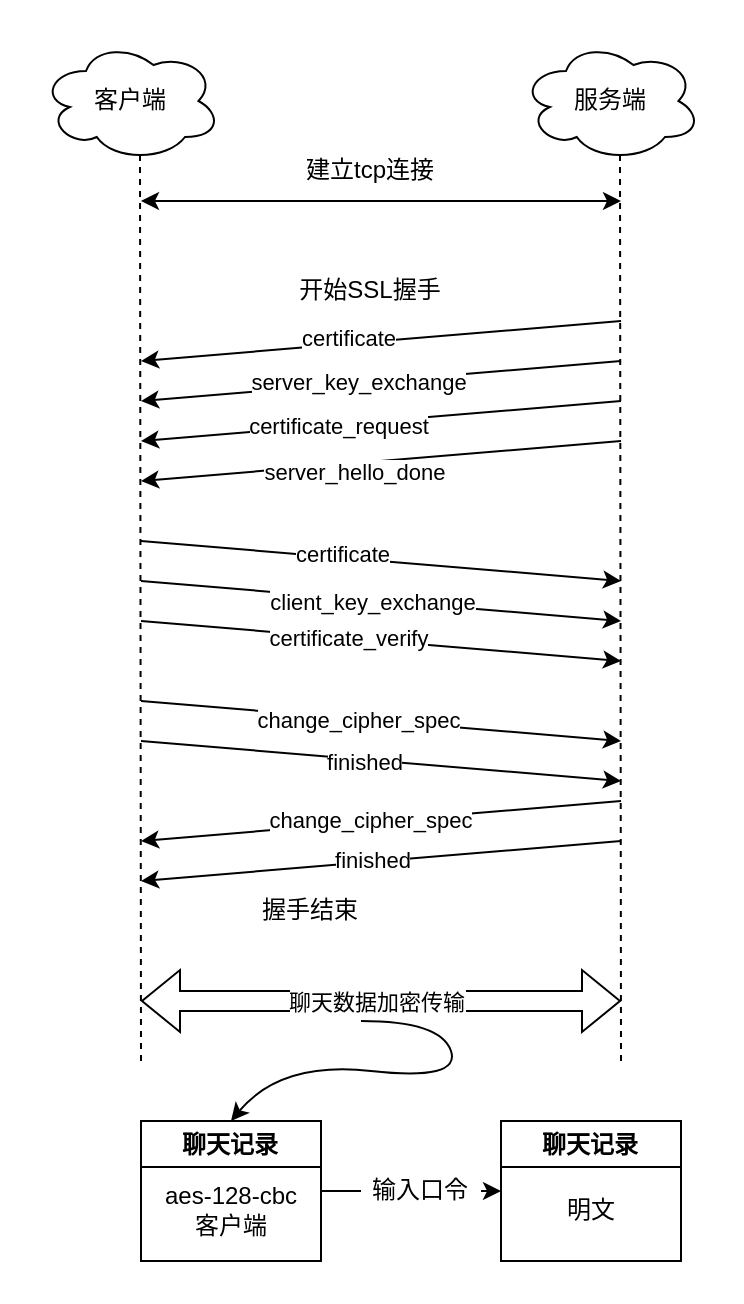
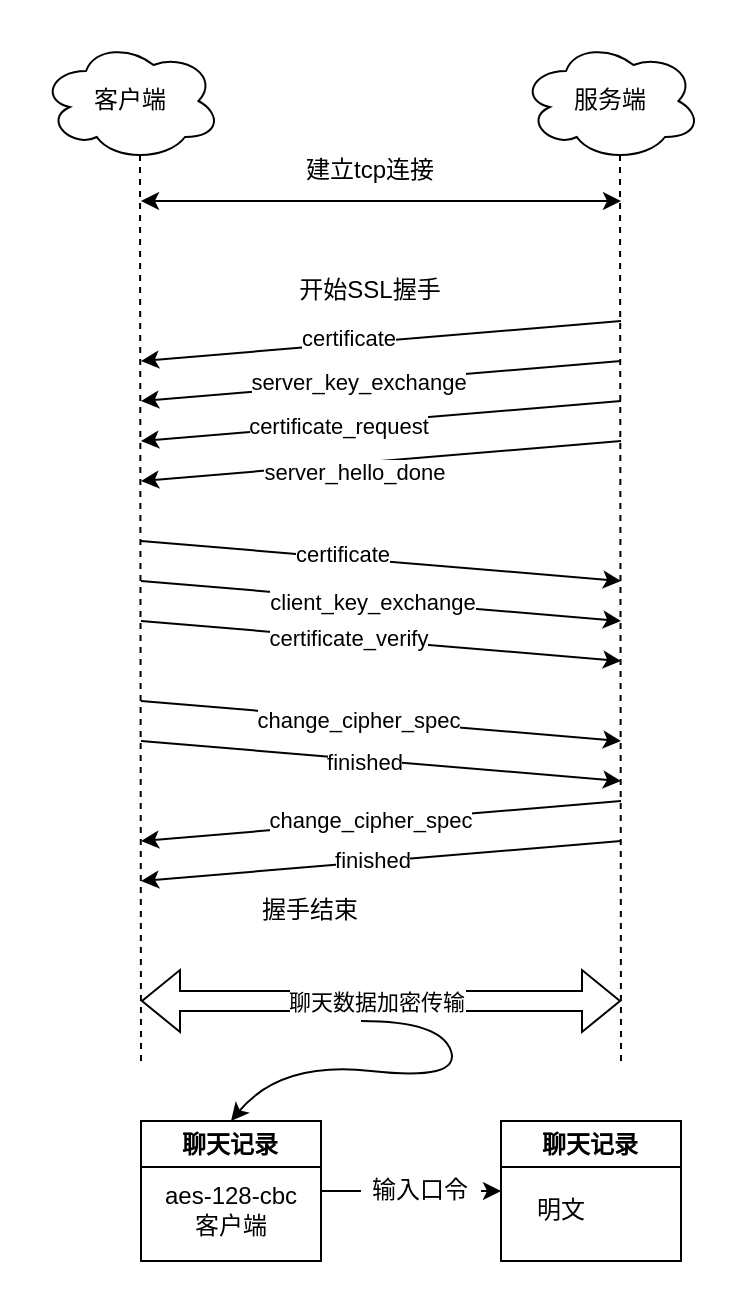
(591, 1211) -> (561, 1211)
